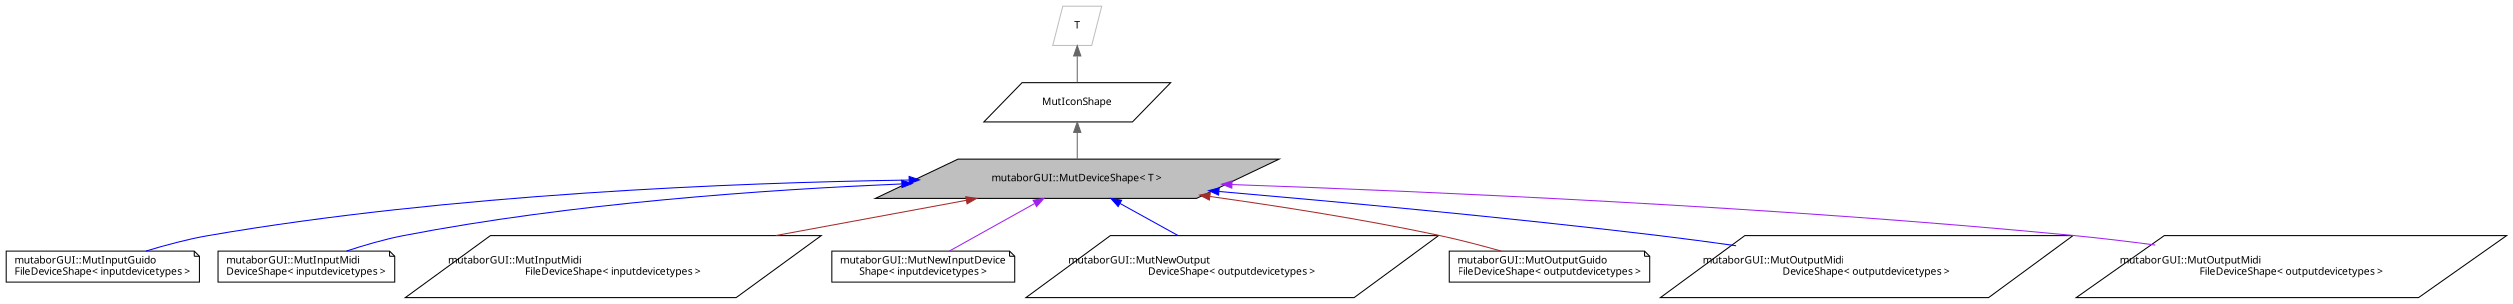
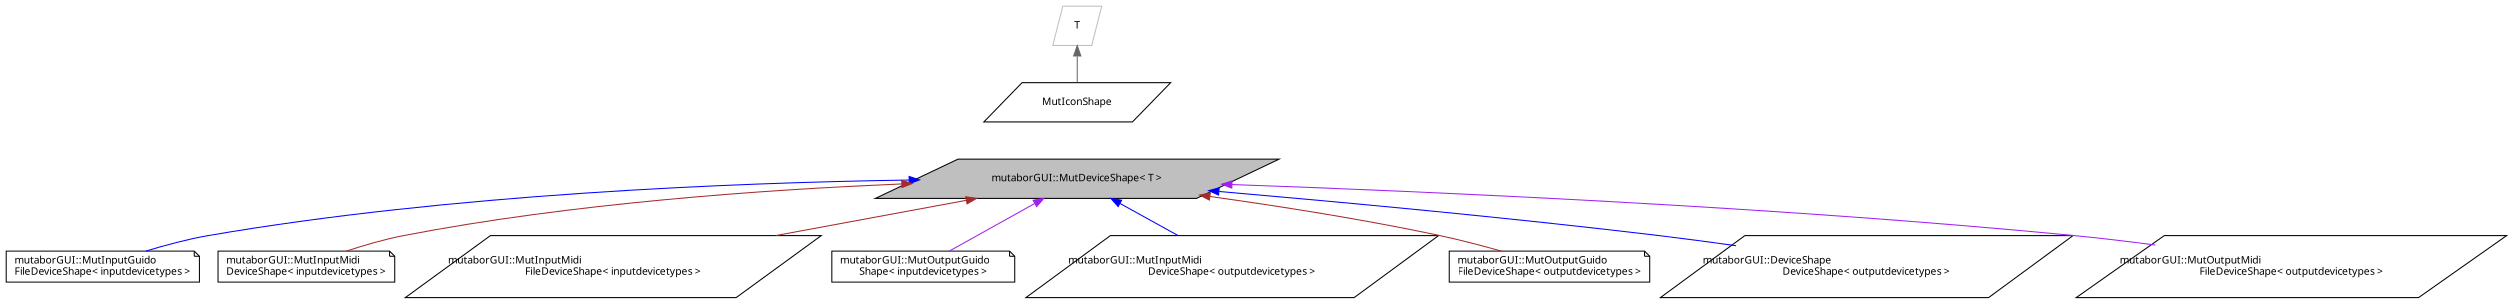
(1077, 146) -> none
(622, 204) -> (622, 204)
(923, 267) -> (923, 267)
(1232, 267) -> (1232, 267)
(1867, 267) -> (1867, 267)
